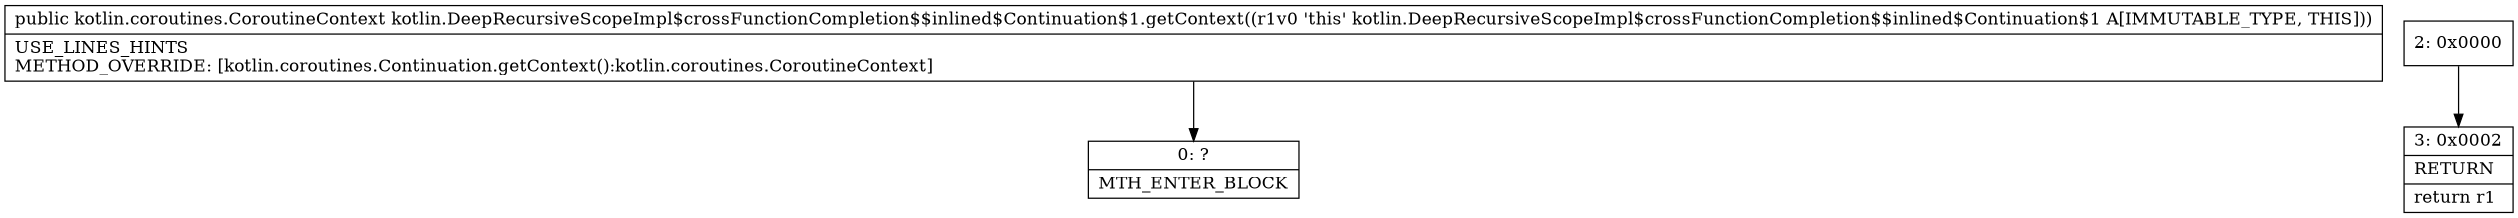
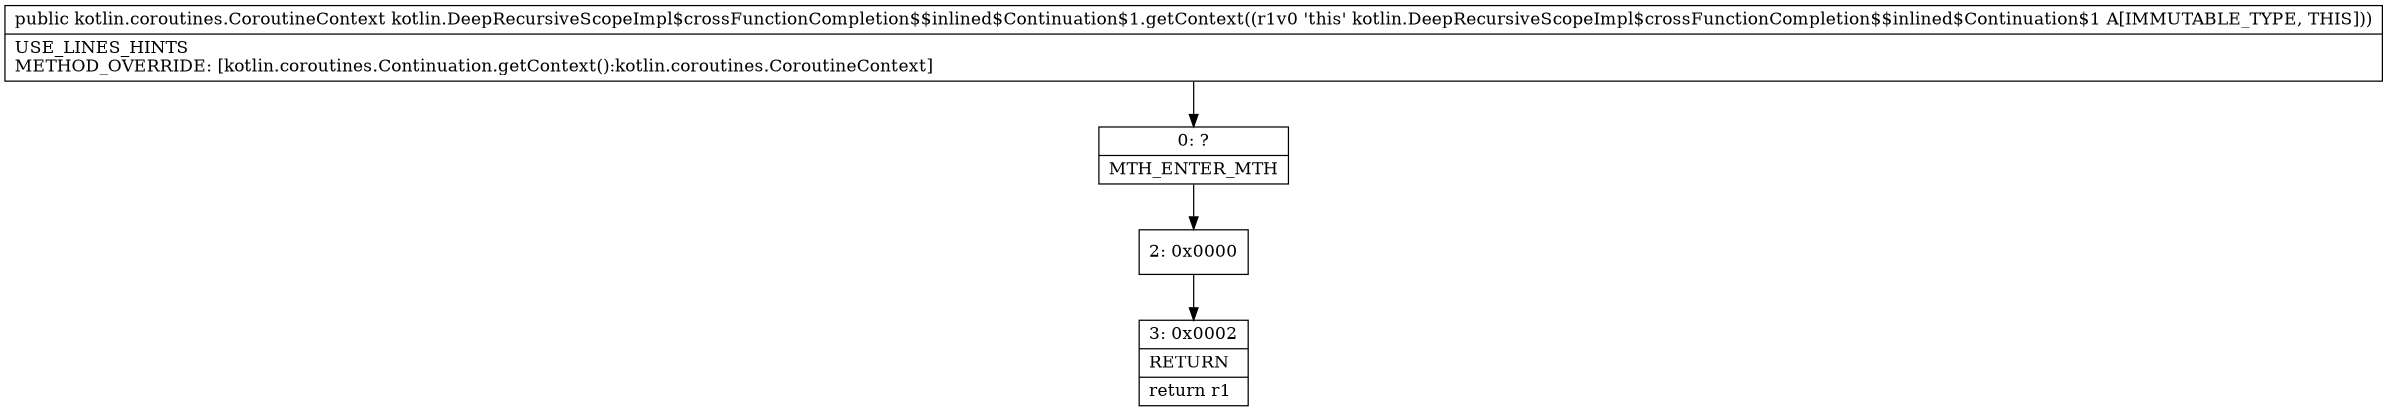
(1194, 183) -> (1194, 169)
none -> (1194, 201)
